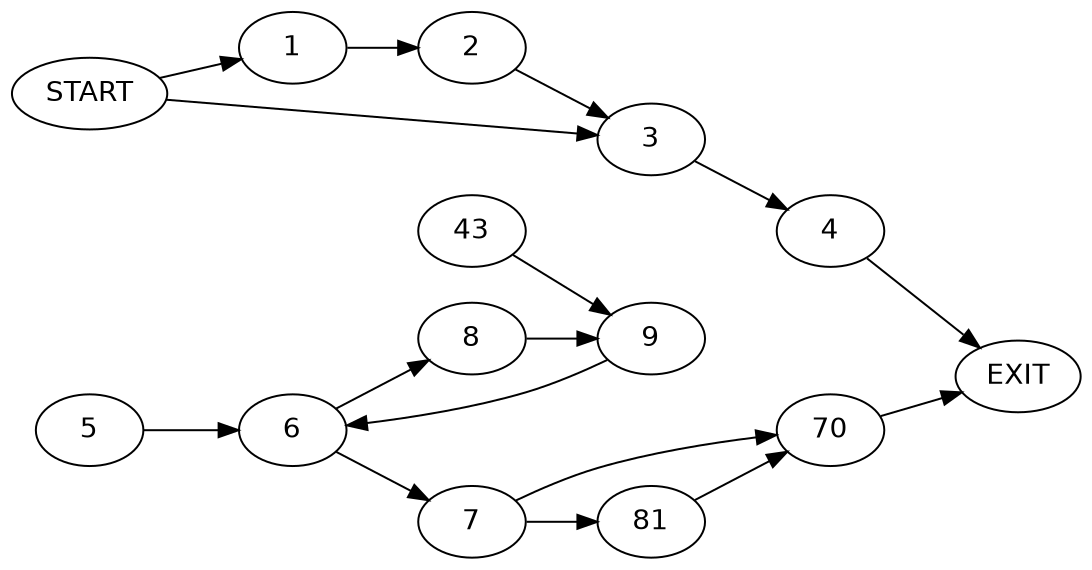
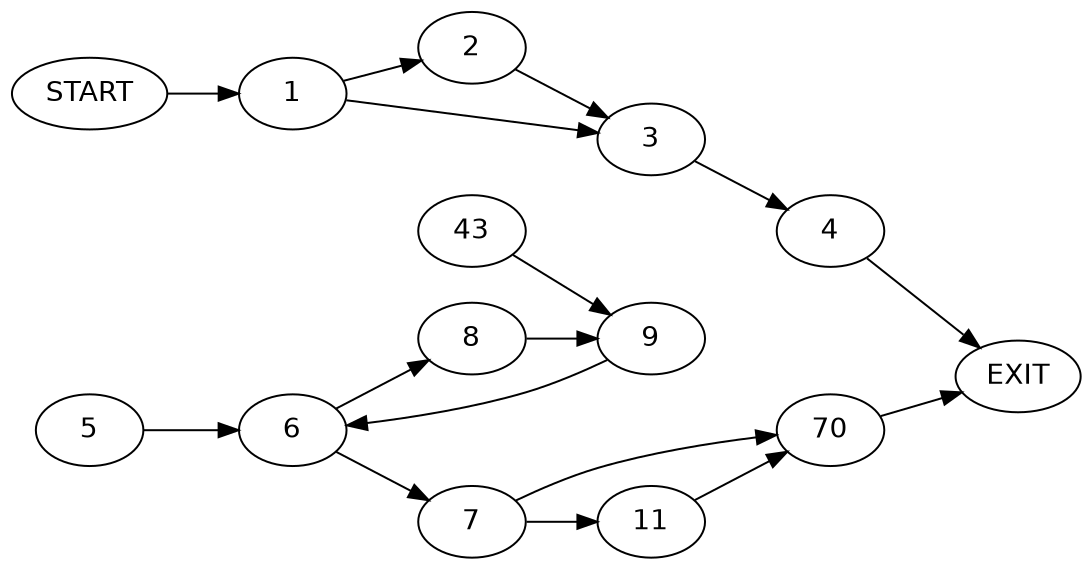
(372, 117) -> (462, 115)
(651, 522) -> (651, 522)
